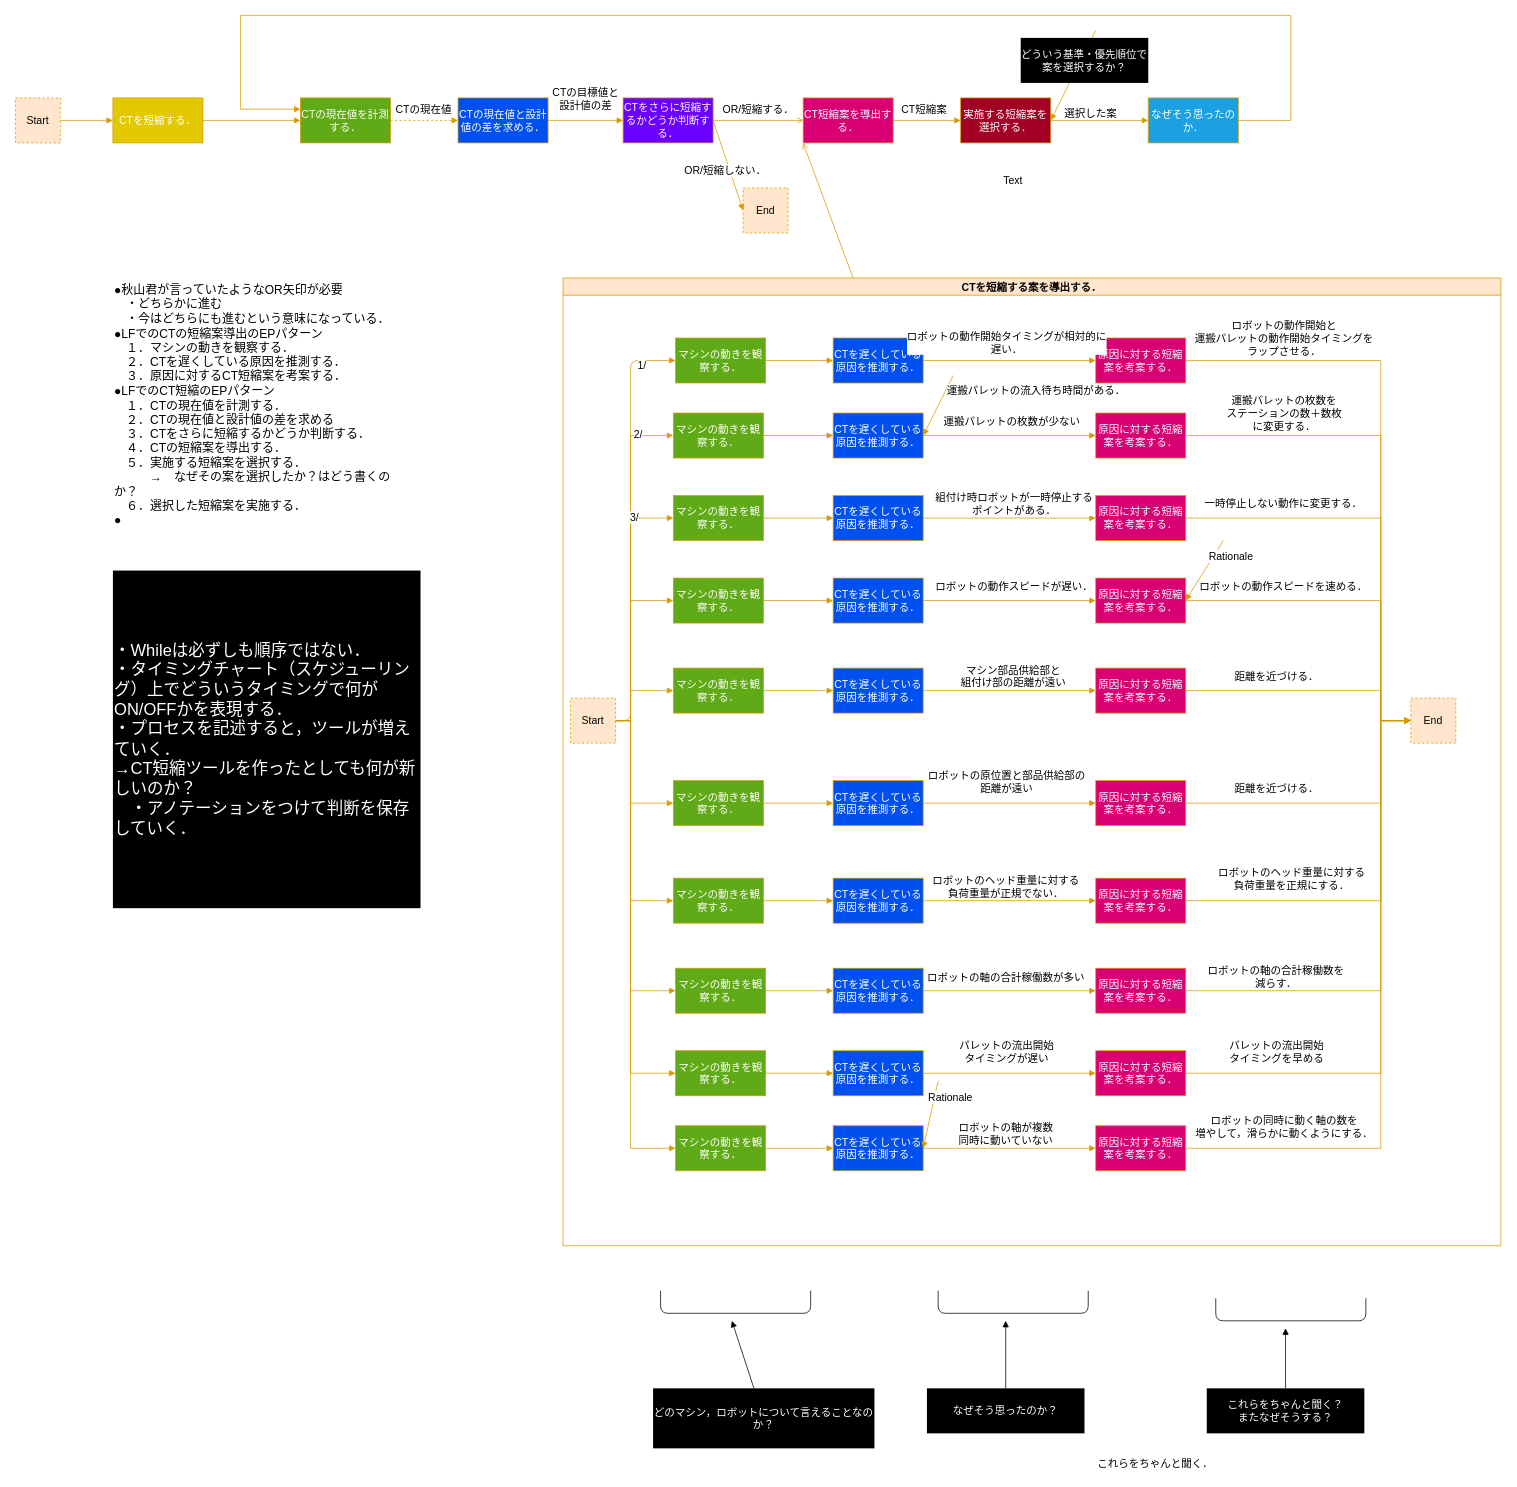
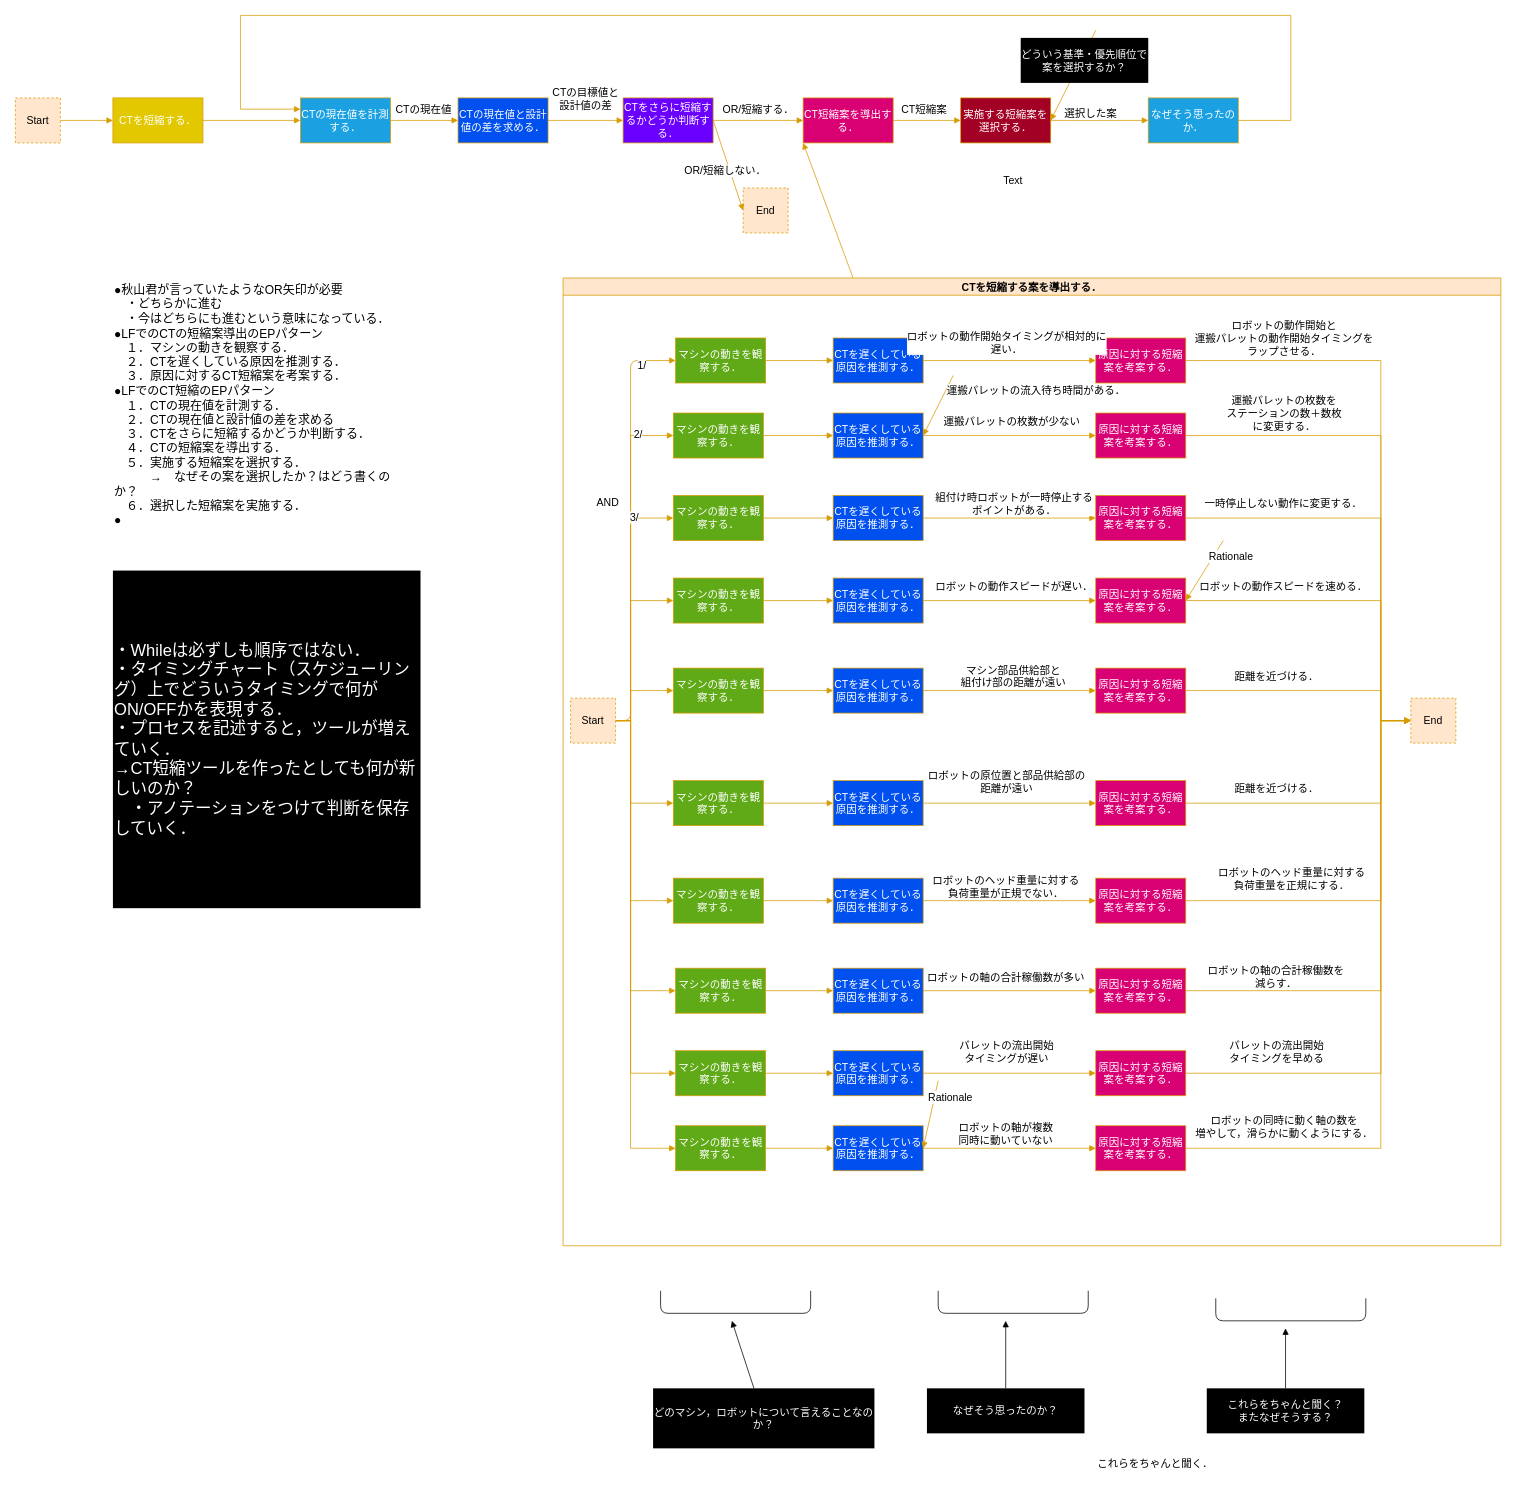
(345, 120) -> (345, 120)
(420, 120) -> (420, 120)
(798, 120) -> (796, 120)
(805, 147) -> (805, 150)
none -> (608, 503)
